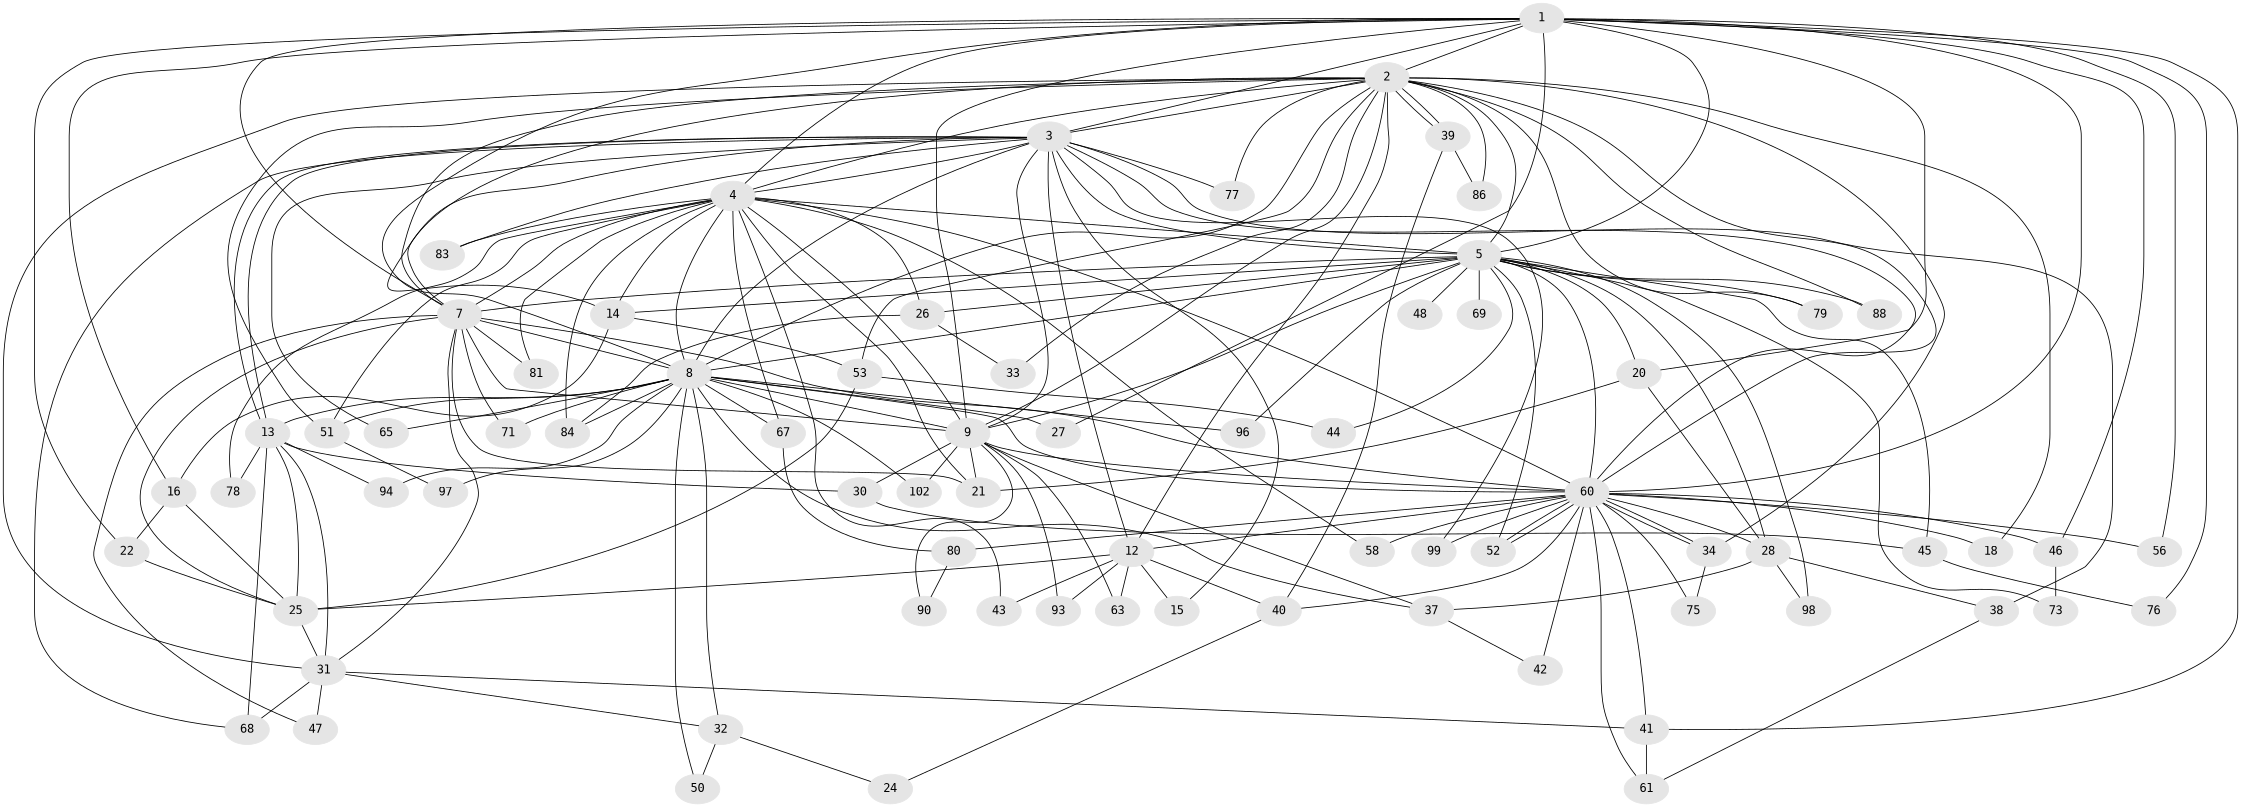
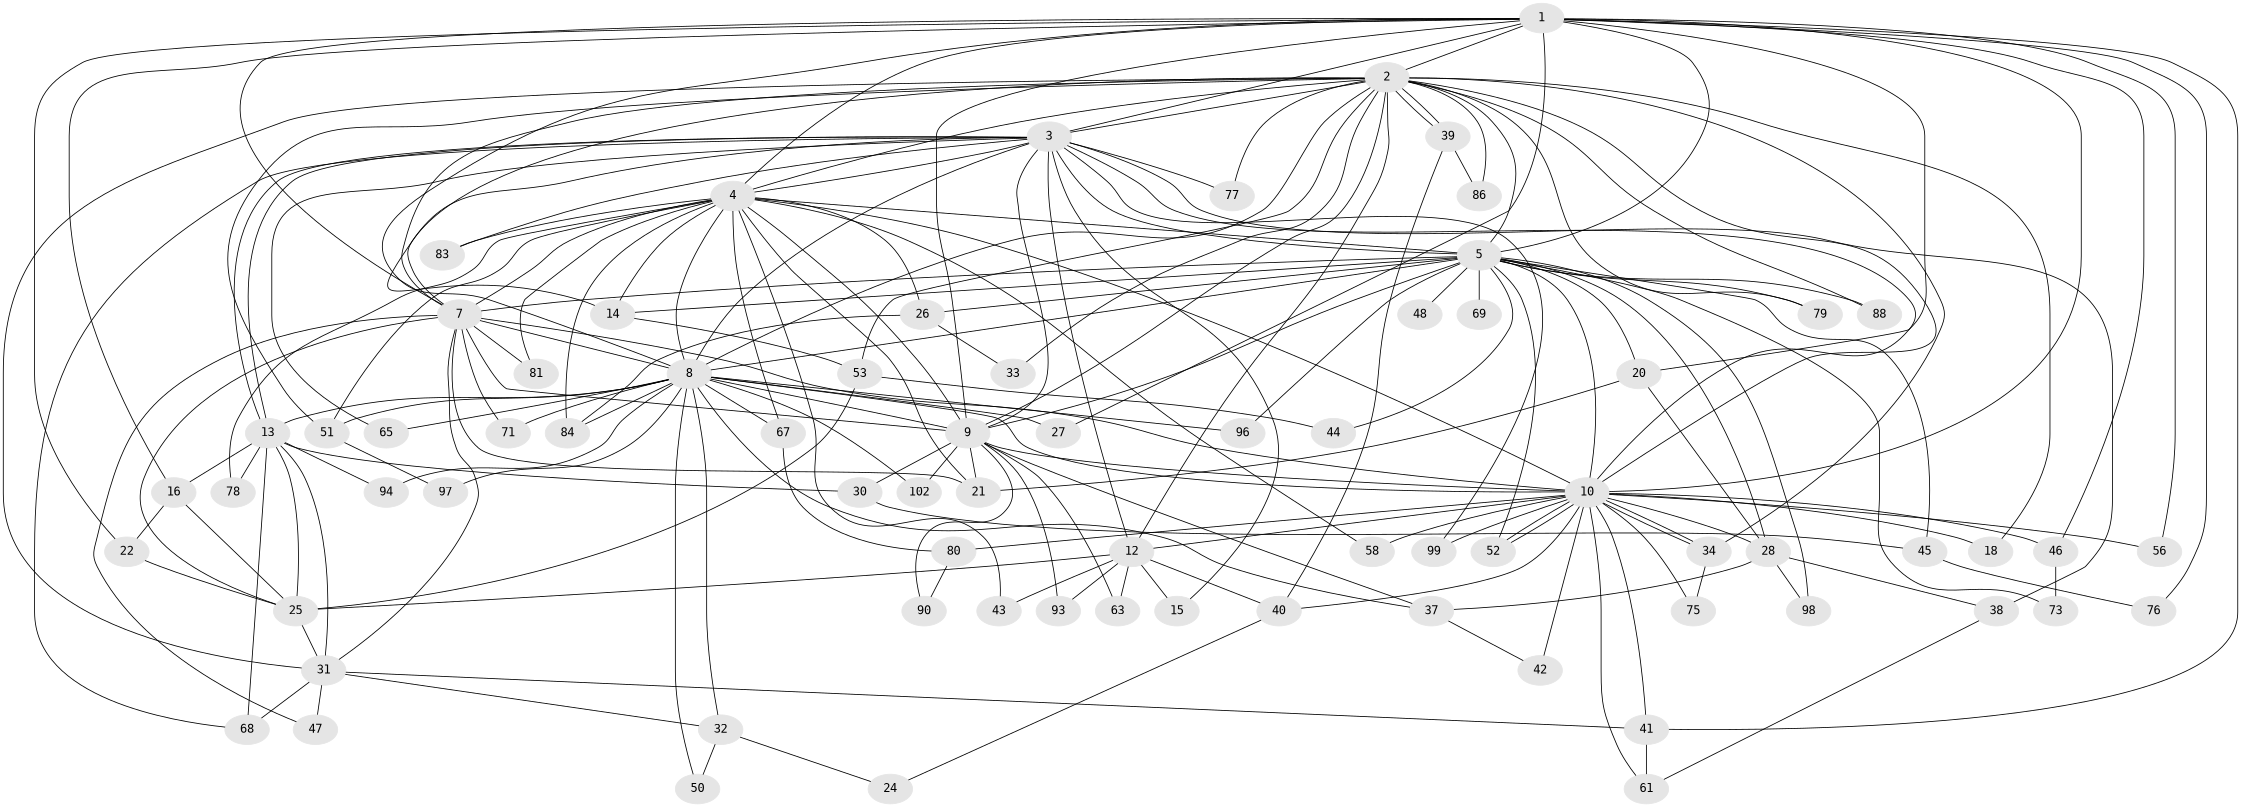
(422, 411) -> (221, 463)
(1587, 493) -> (1587, 493)
